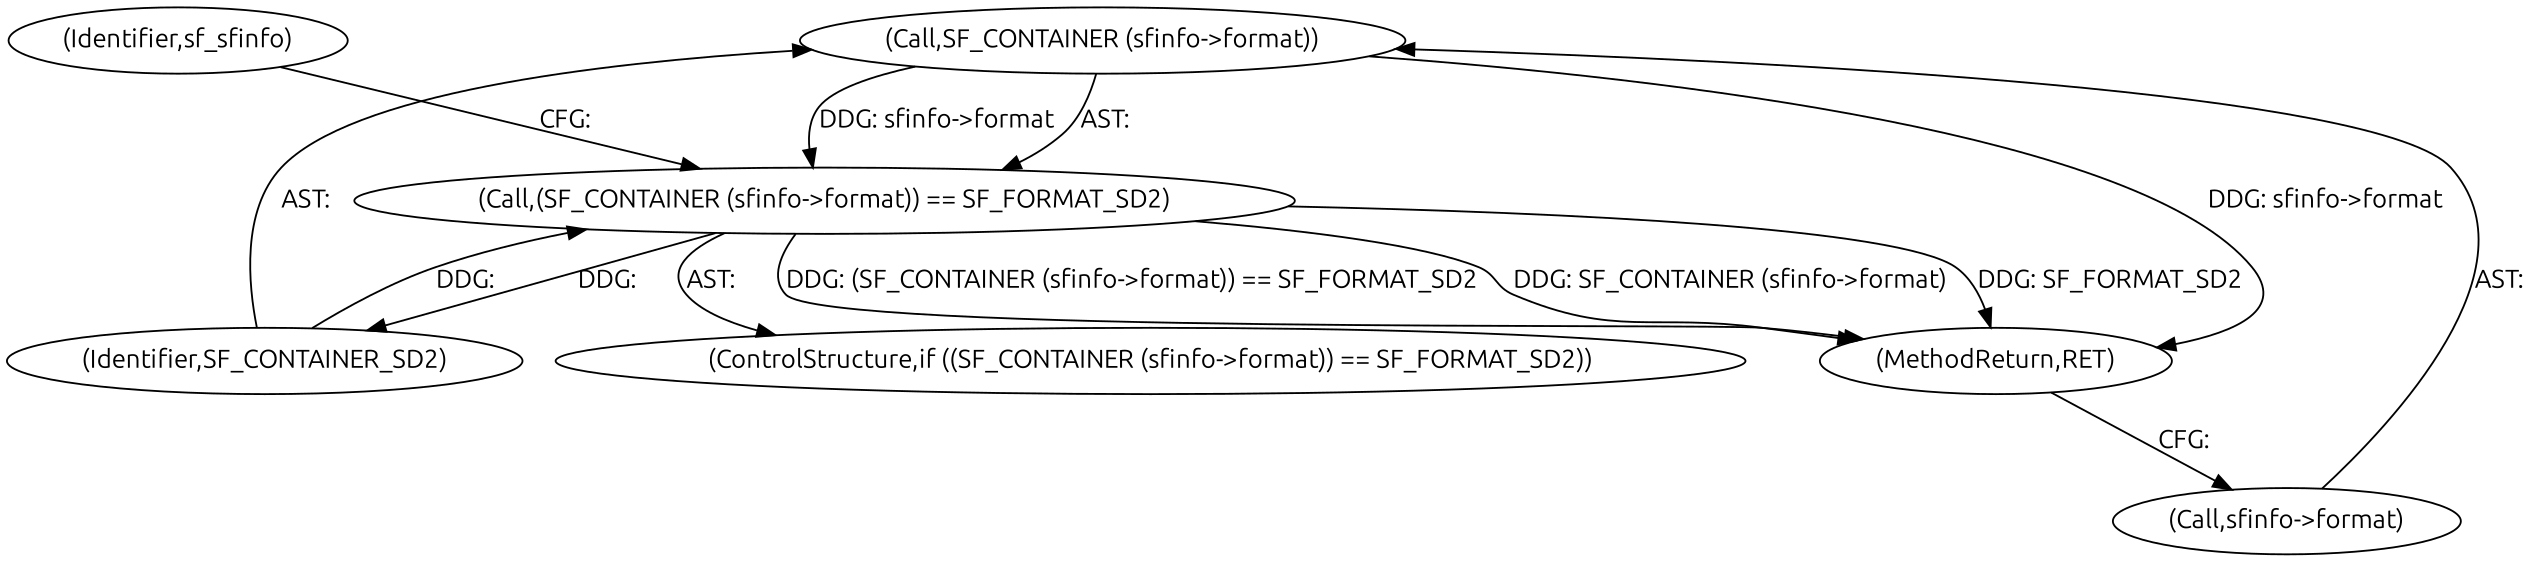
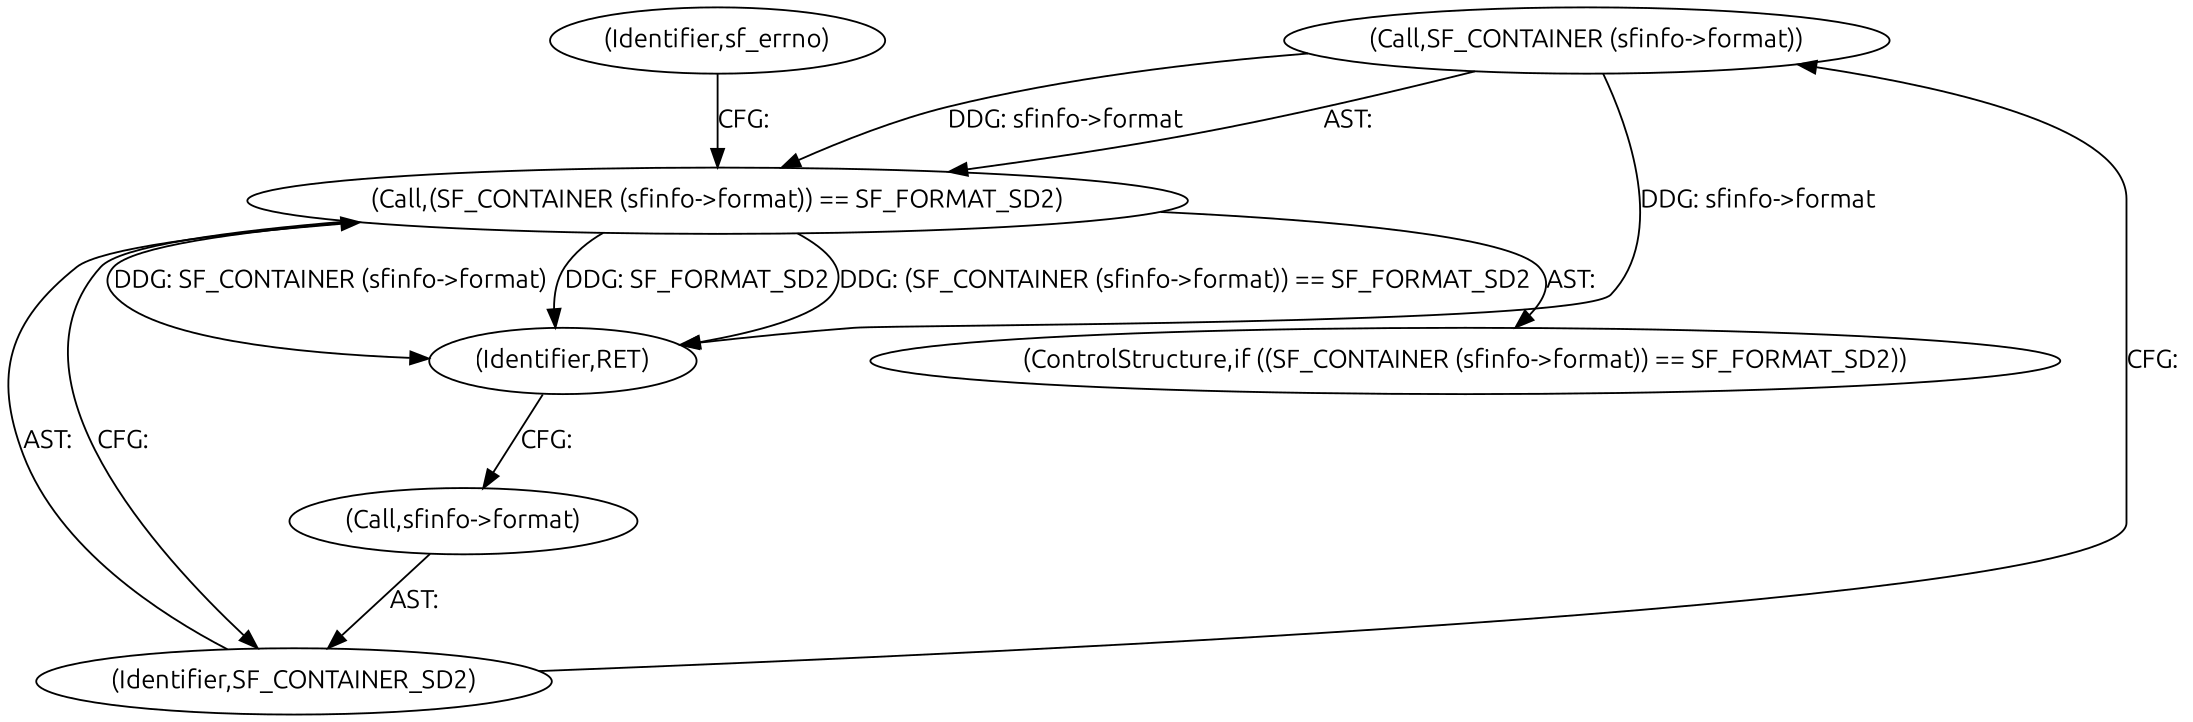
(178, 41) -> (718, 41)
(2127, 93) -> (386, 595)
(310, 201) -> (2156, 361)
(469, 281) -> (52, 441)
(611, 281) -> (126, 441)
(1996, 361) -> (563, 361)
